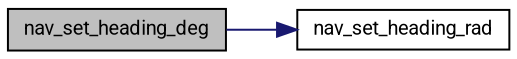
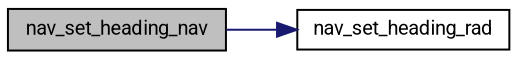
(117, 30) -> (117, 30)
